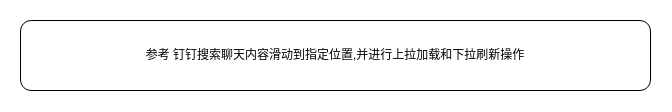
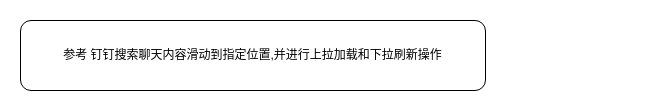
(336, 56) -> (253, 56)
